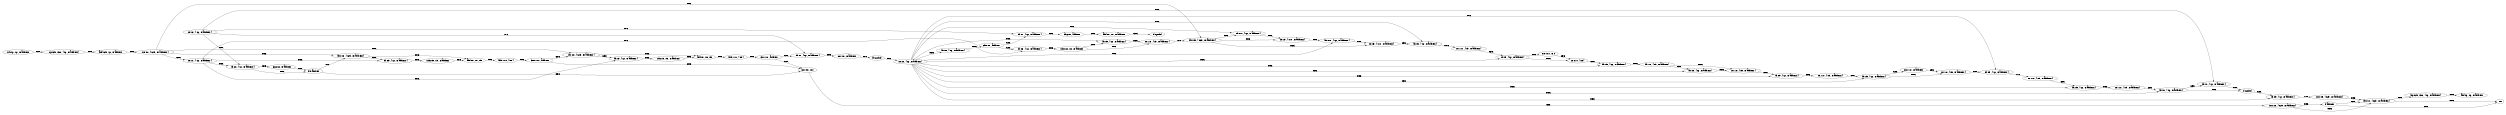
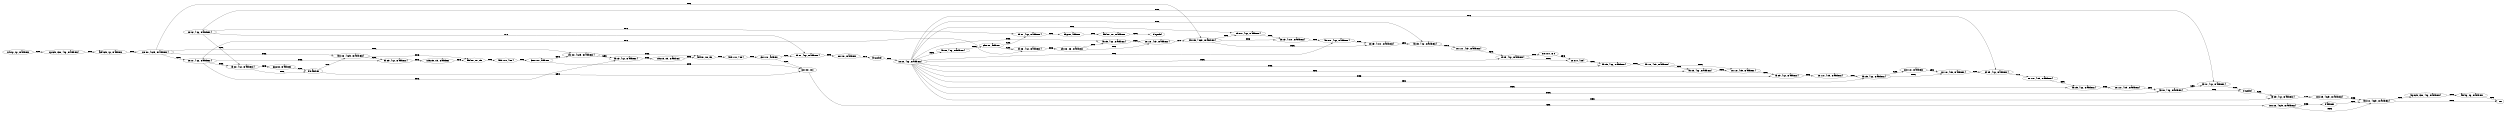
(1072, 49) -> (1072, 49)
(2416, 107) -> (2489, 98)
